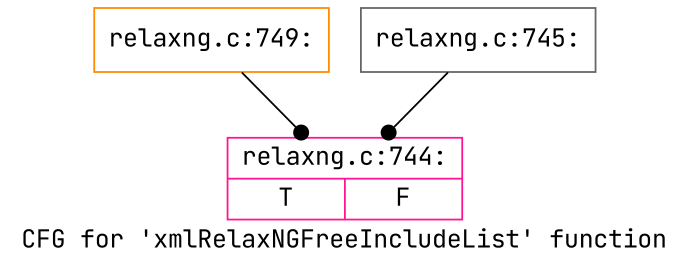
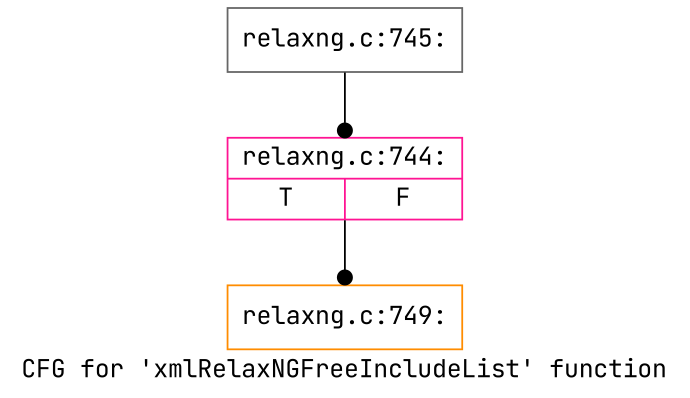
(269, 100) -> (345, 245)
